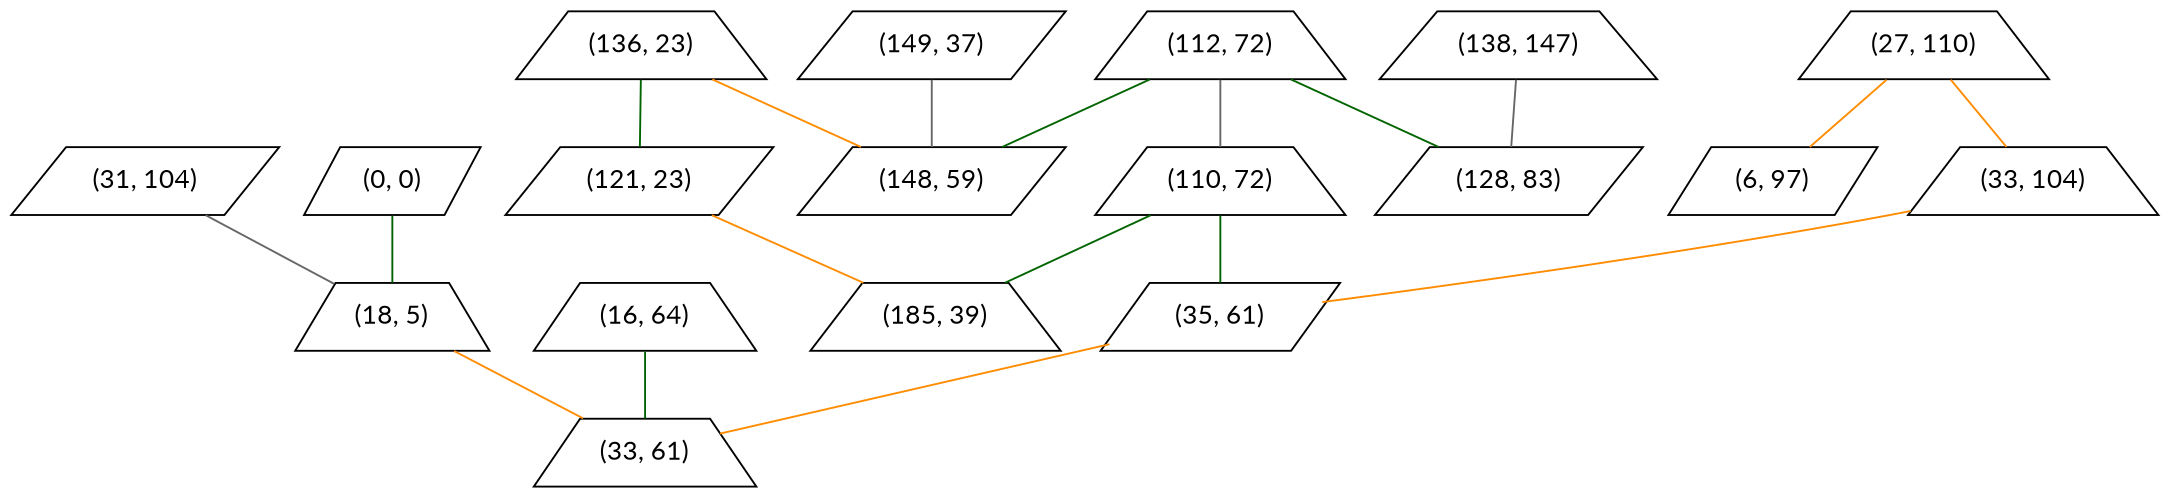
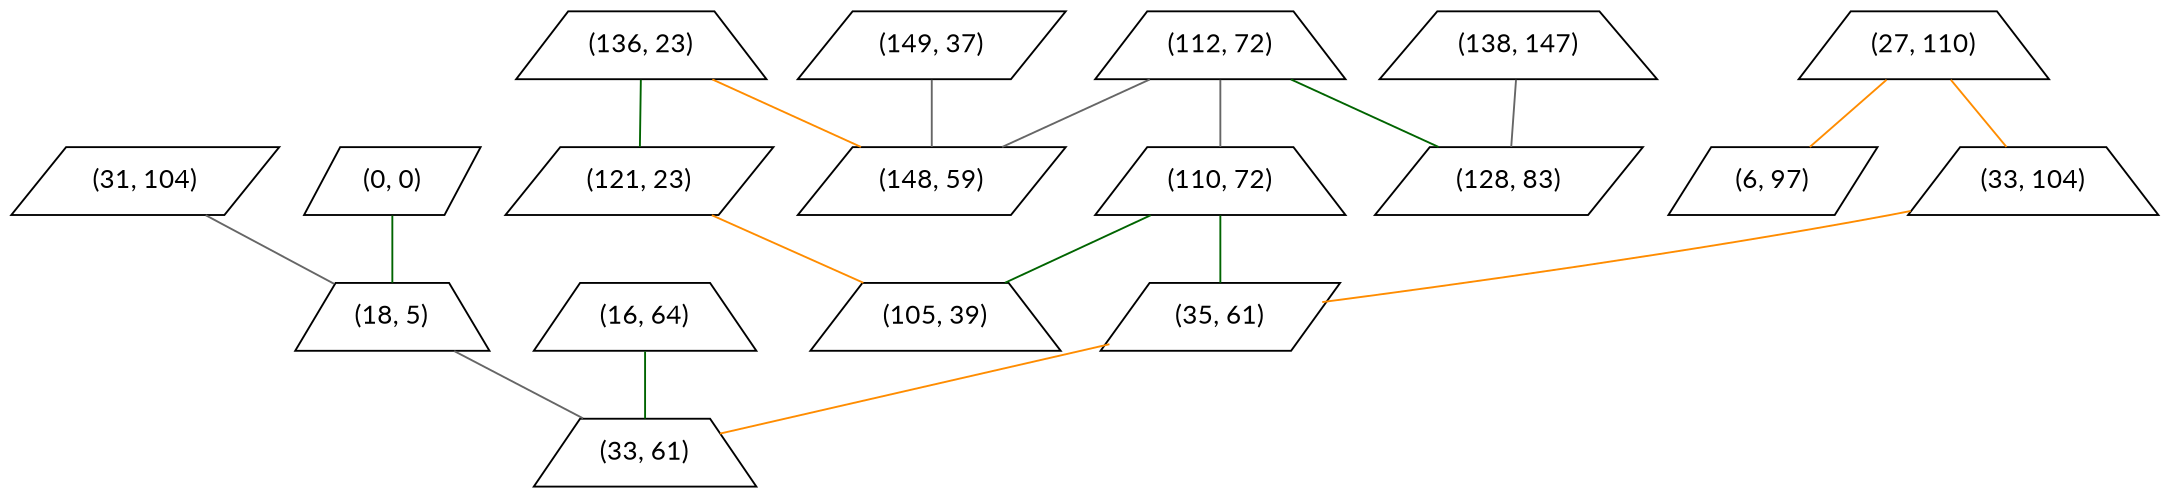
(1076, 113) -> (1076, 113)
(936, 317) -> (936, 317)
(519, 385) -> (519, 385)
